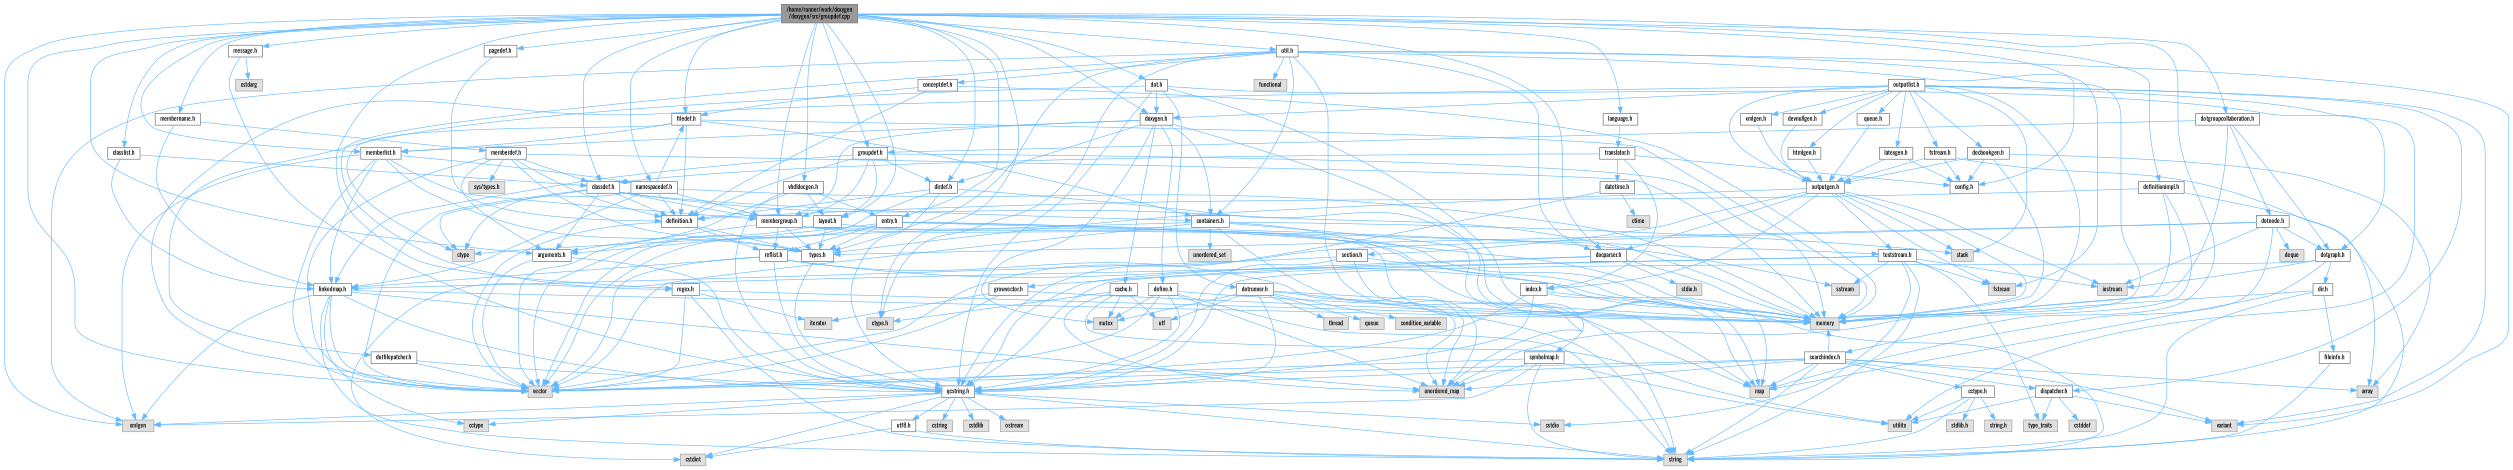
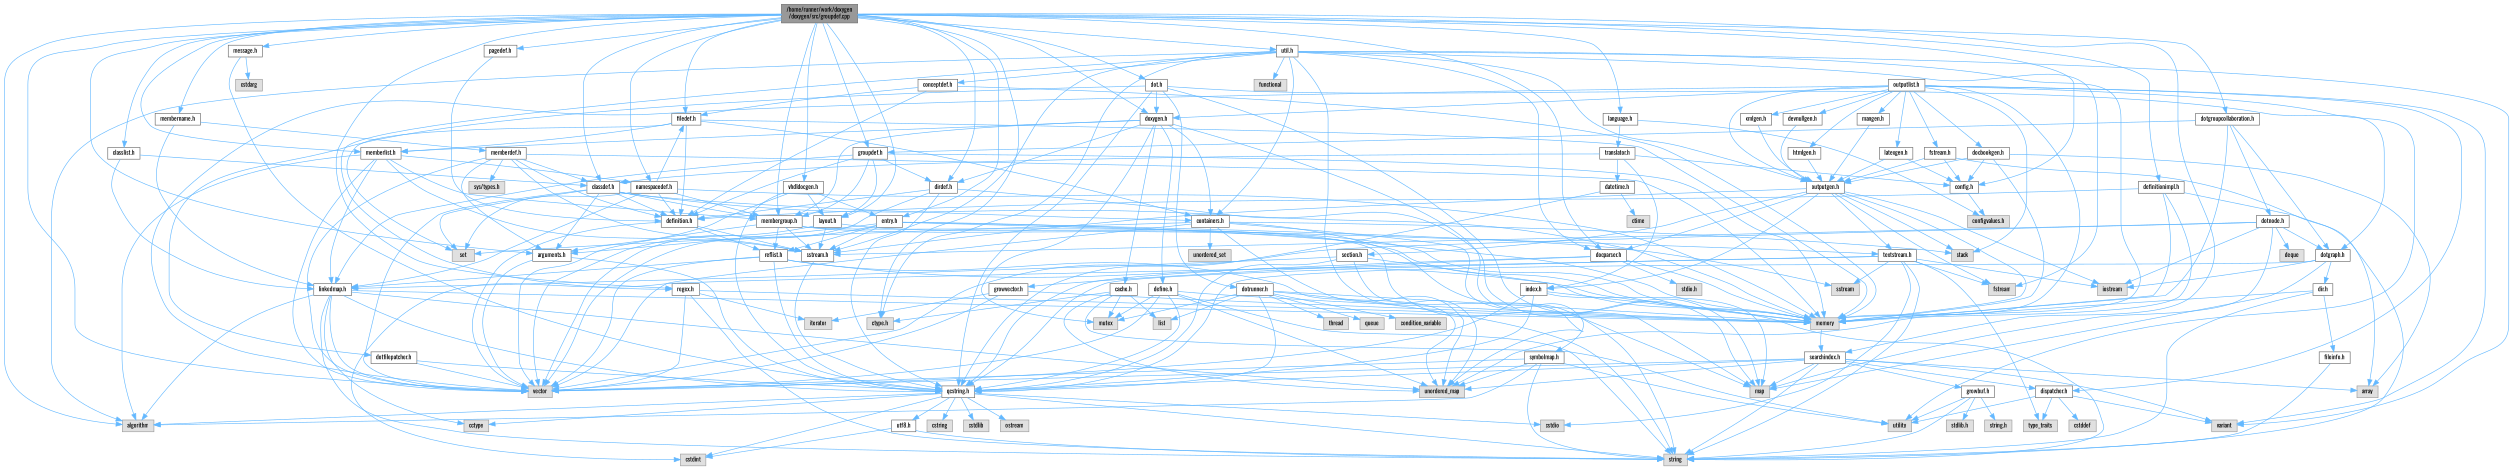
none -> (1548, 80)
(1873, 119) -> (1873, 119)
none -> (1988, 221)
(463, 256) -> (463, 256)
(818, 256) -> (818, 256)
(1162, 324) -> (1162, 324)
(1829, 344) -> (1821, 338)
(1978, 392) -> (1978, 392)
(138, 426) -> (138, 426)
